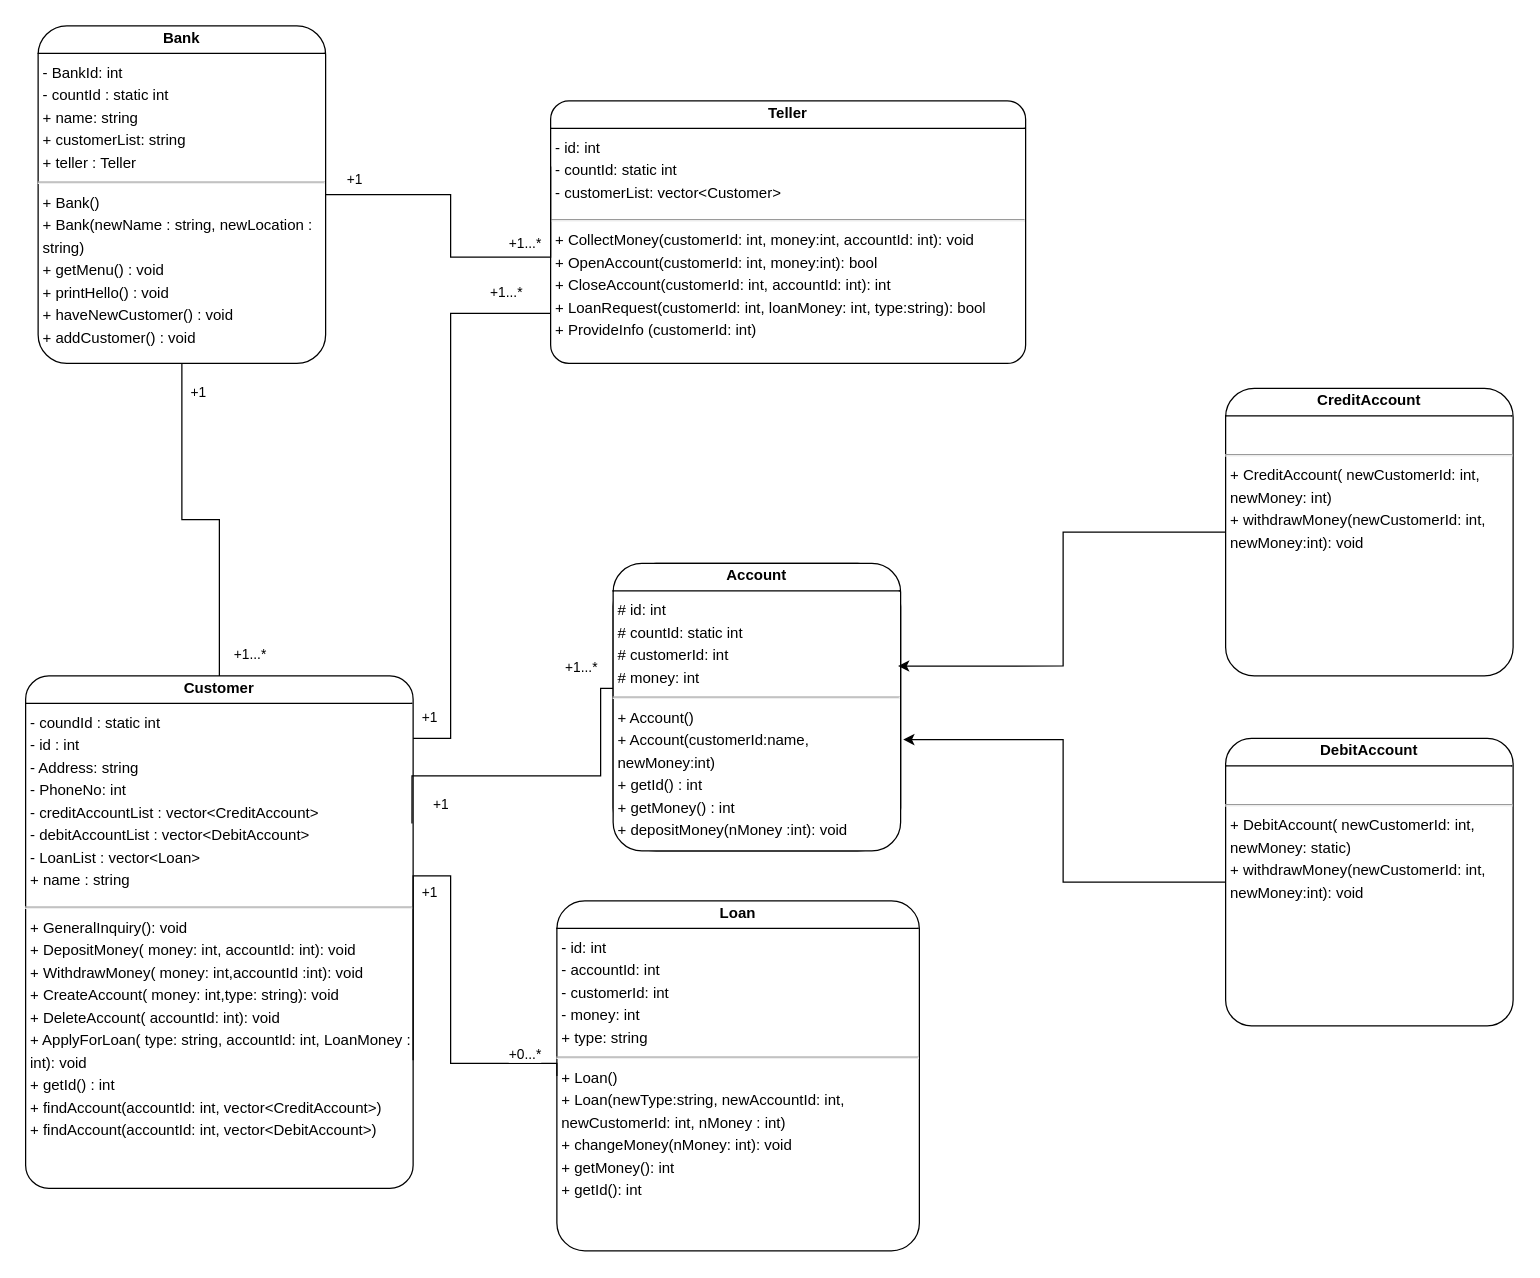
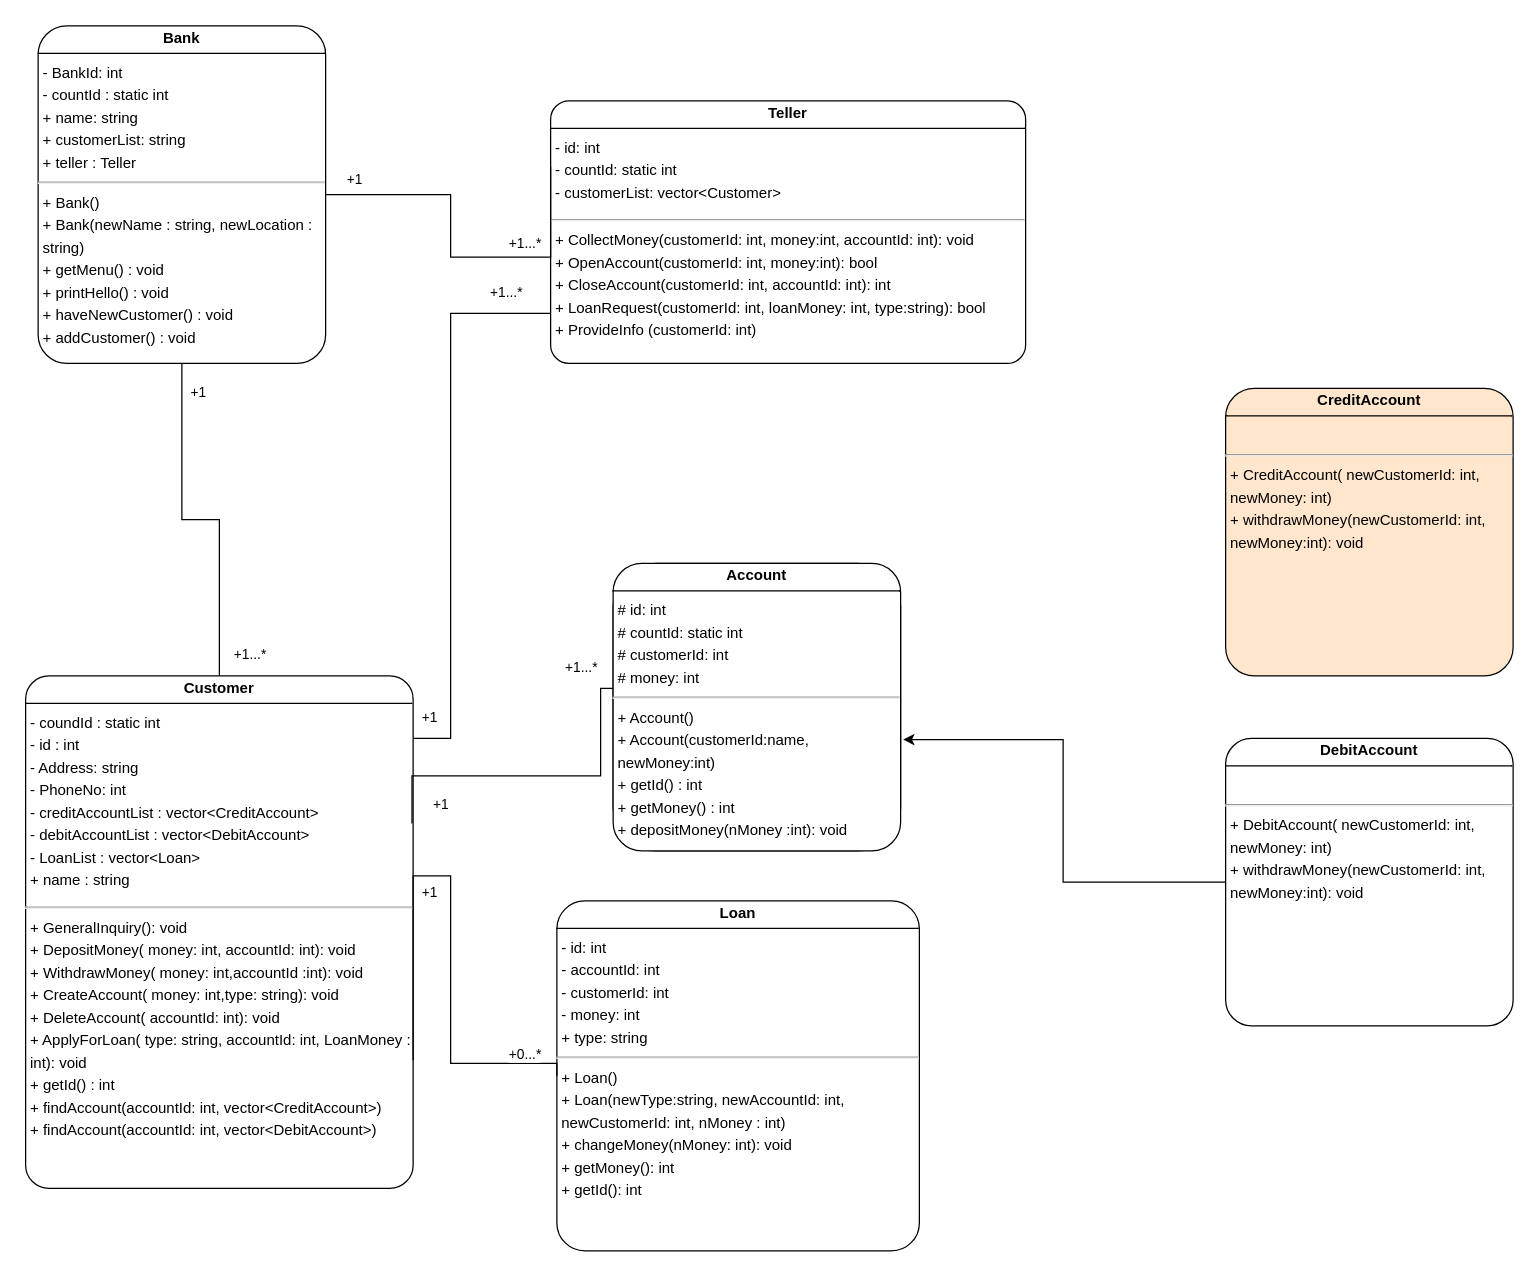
(1369, 532) -> (1369, 532)
(1063, 596) -> none
(1371, 783) -> (1371, 783)
